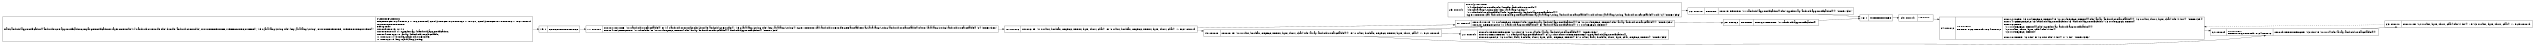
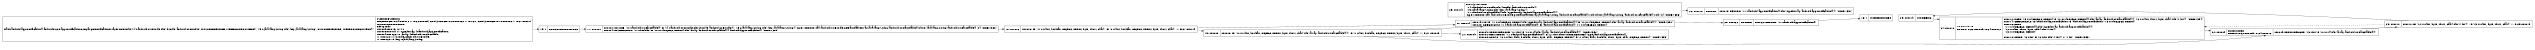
(1838, 15) -> none
(1895, 18) -> (2172, 12)
(1924, 18) -> (1924, 18)
(1964, 27) -> (1965, 27)
(2235, 31) -> (2236, 31)
